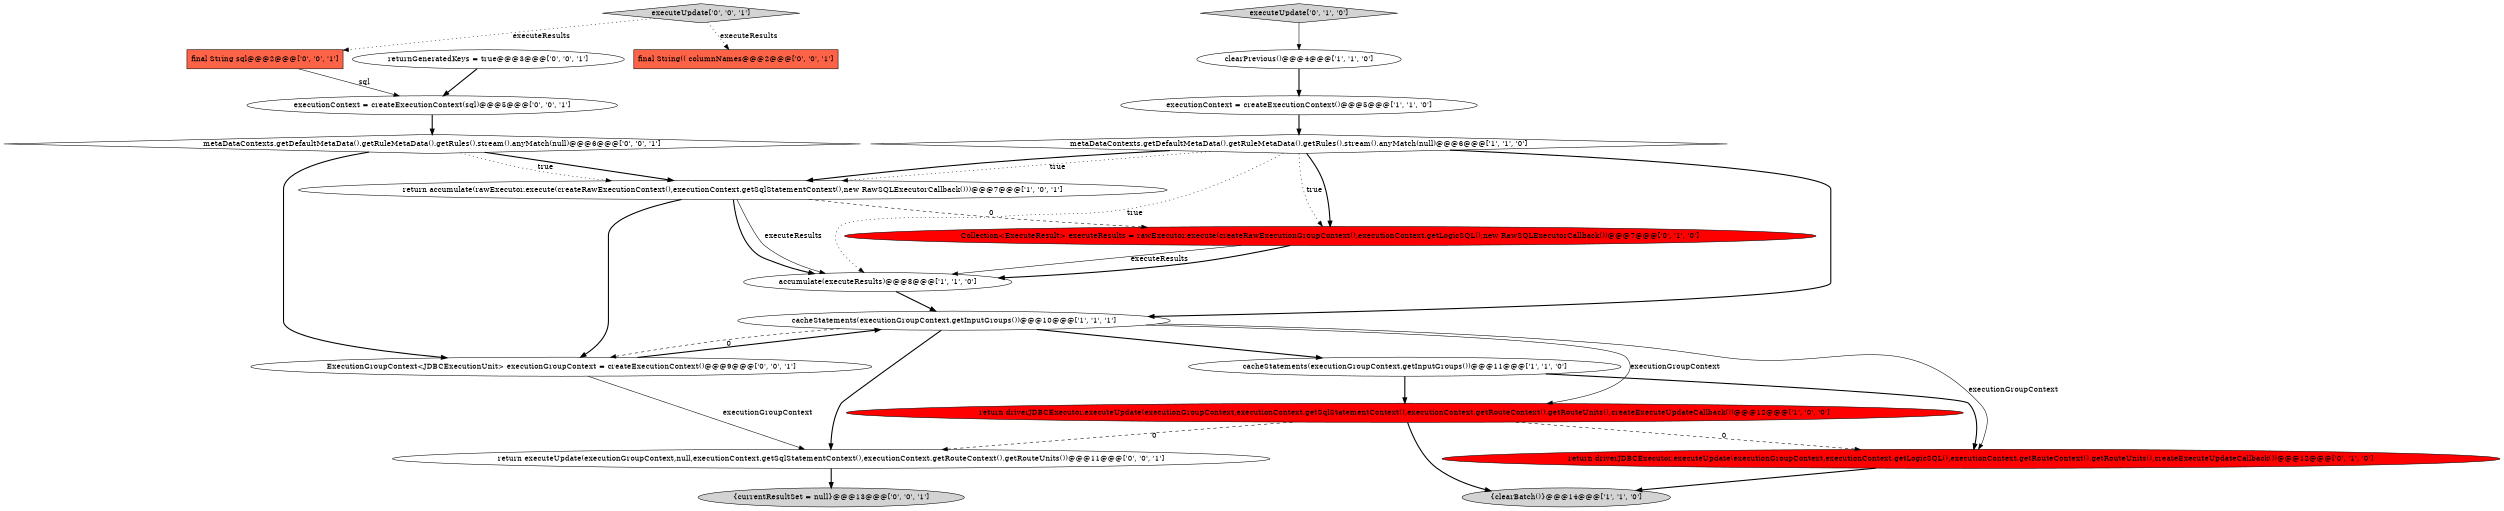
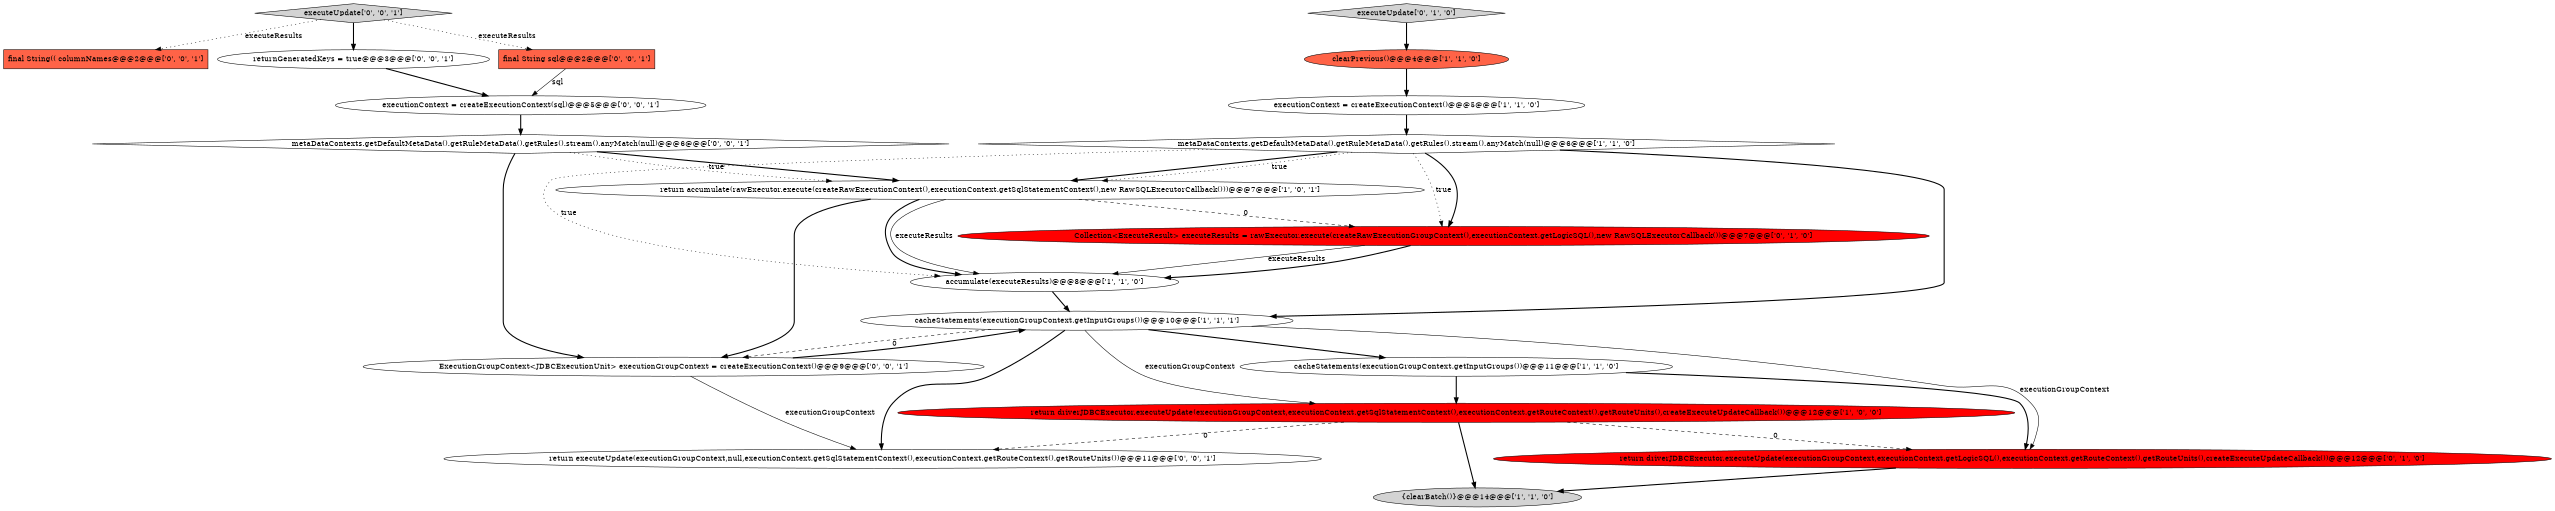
none -> (353, 34)
(1299, 34) -> (1407, 34)
(1299, 59) -> (1407, 59)
(831, 497) -> none
